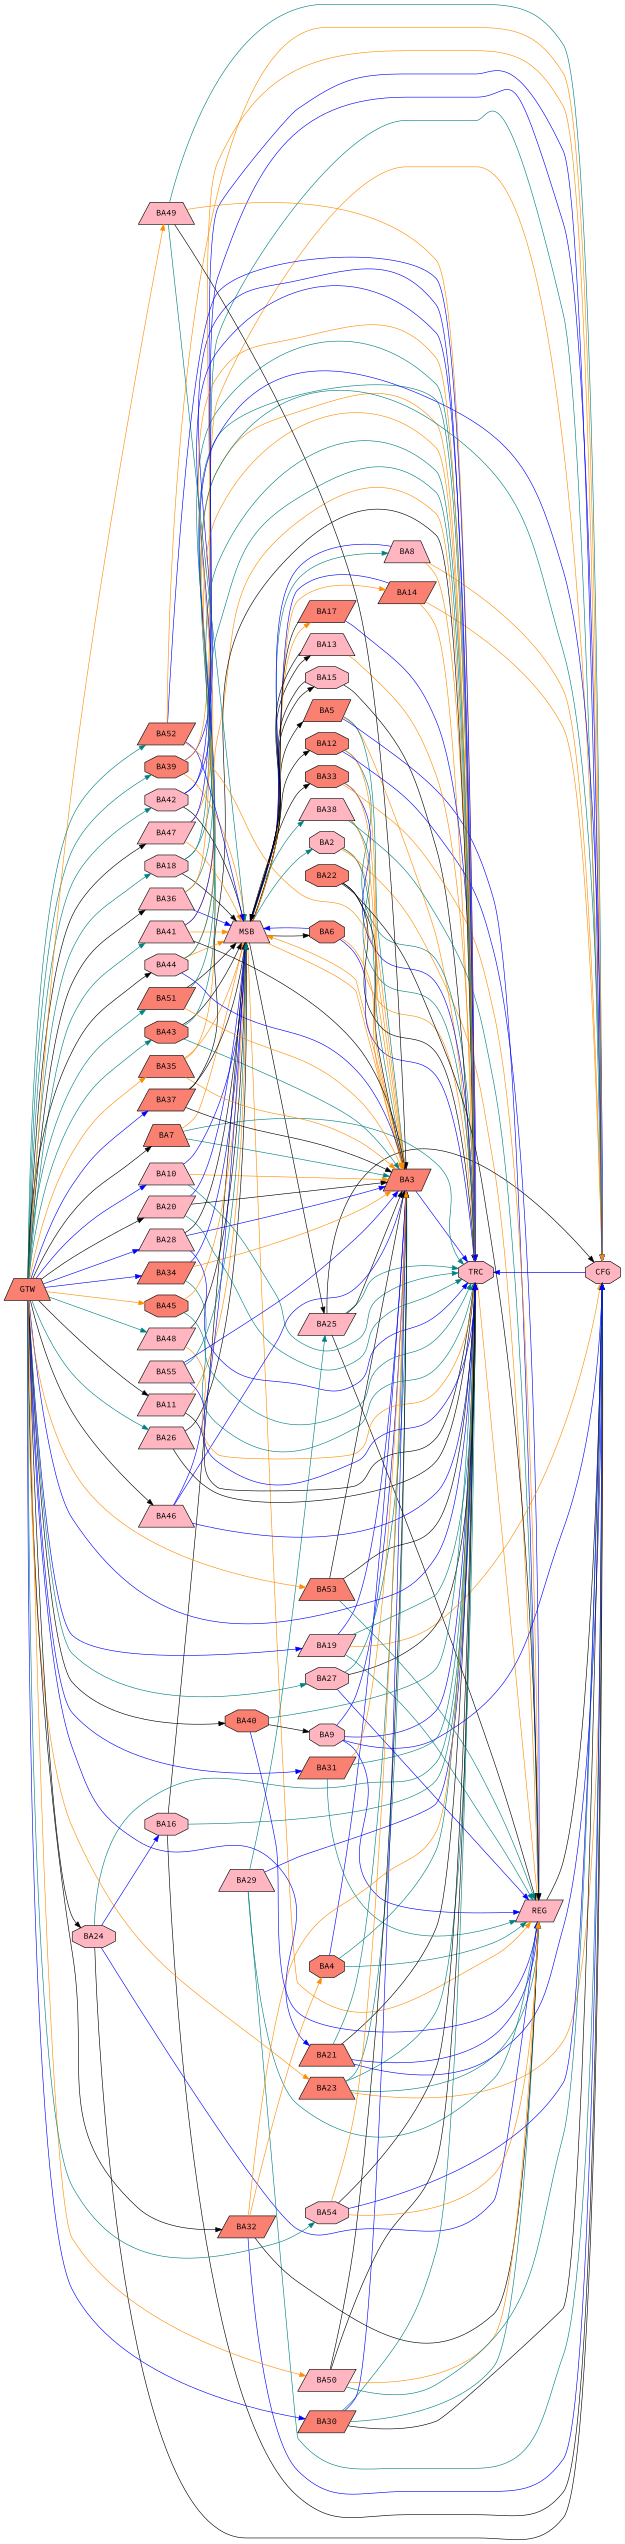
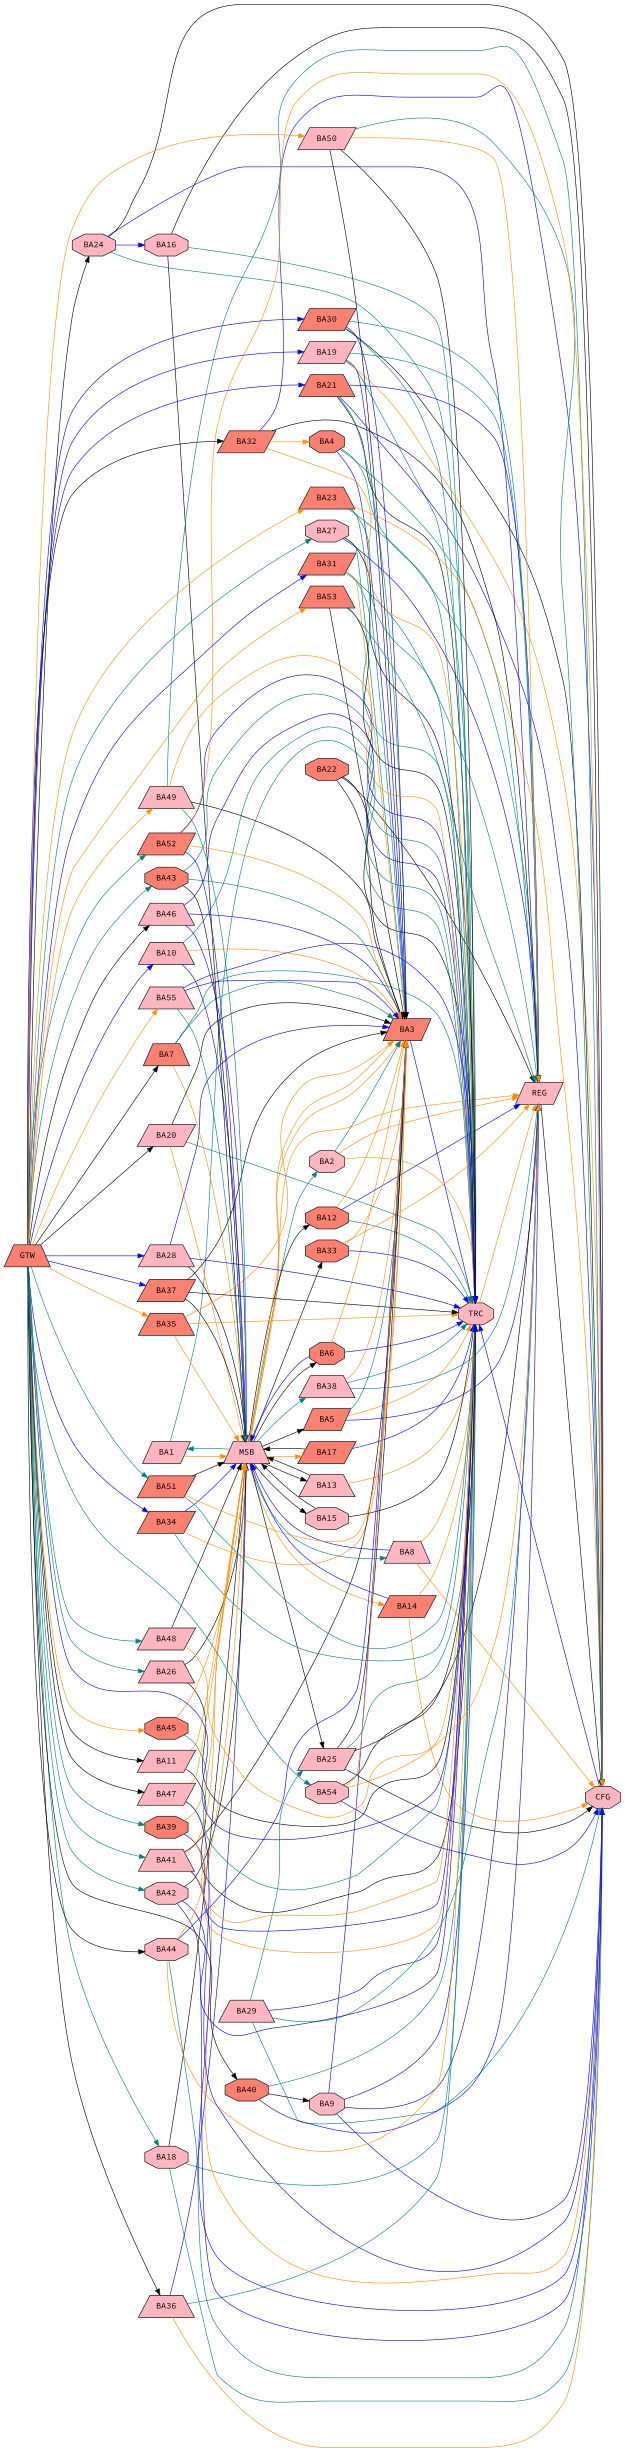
(223, 1107) -> (199, 1254)
none -> (86, 1126)
none -> (166, 1453)
